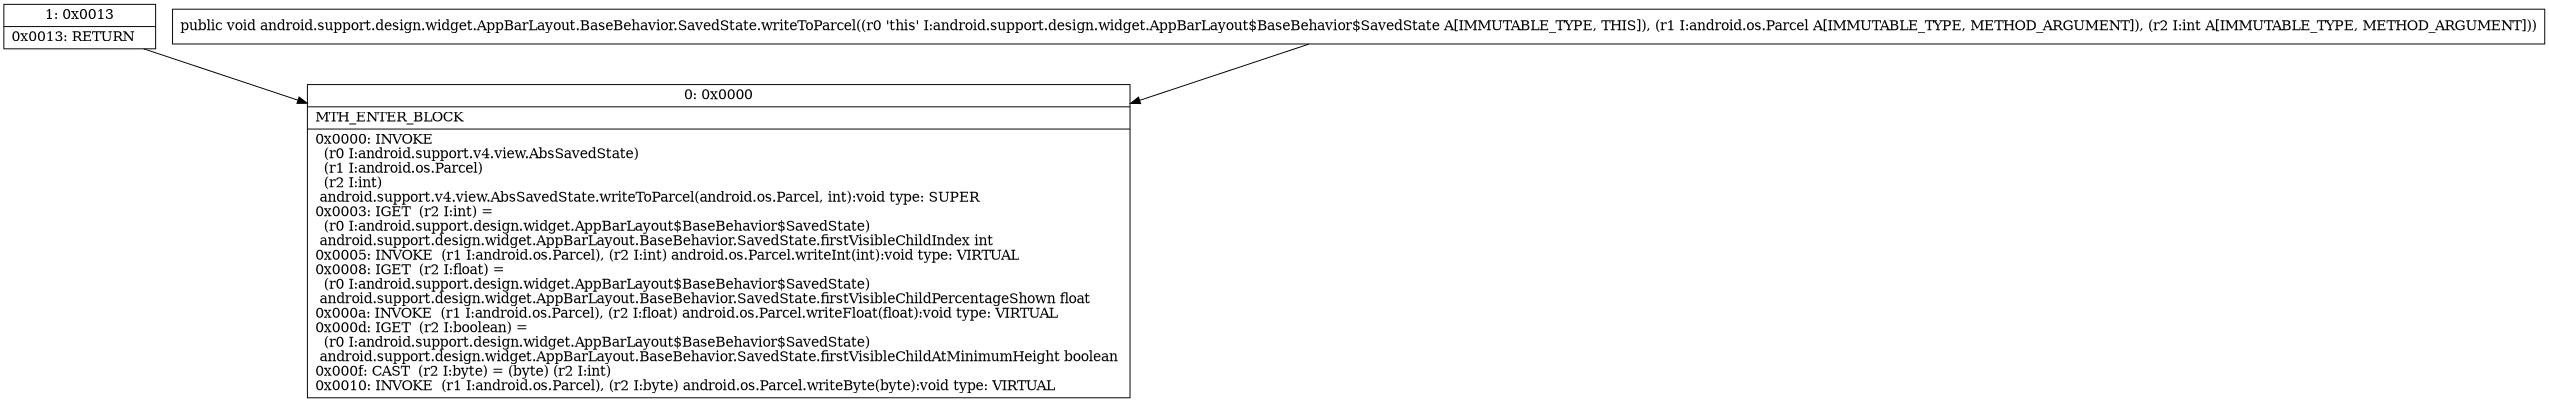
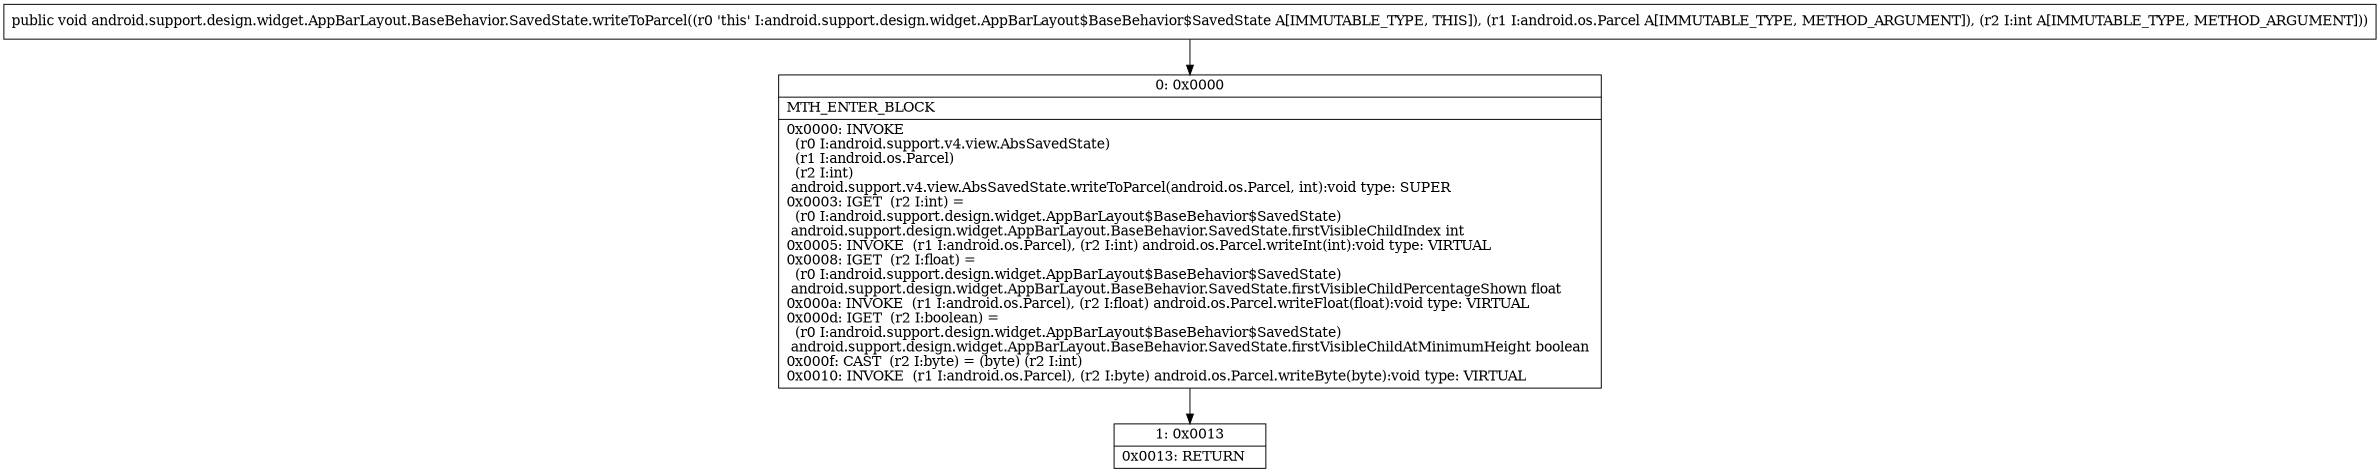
(221, 74) -> (1190, 401)
